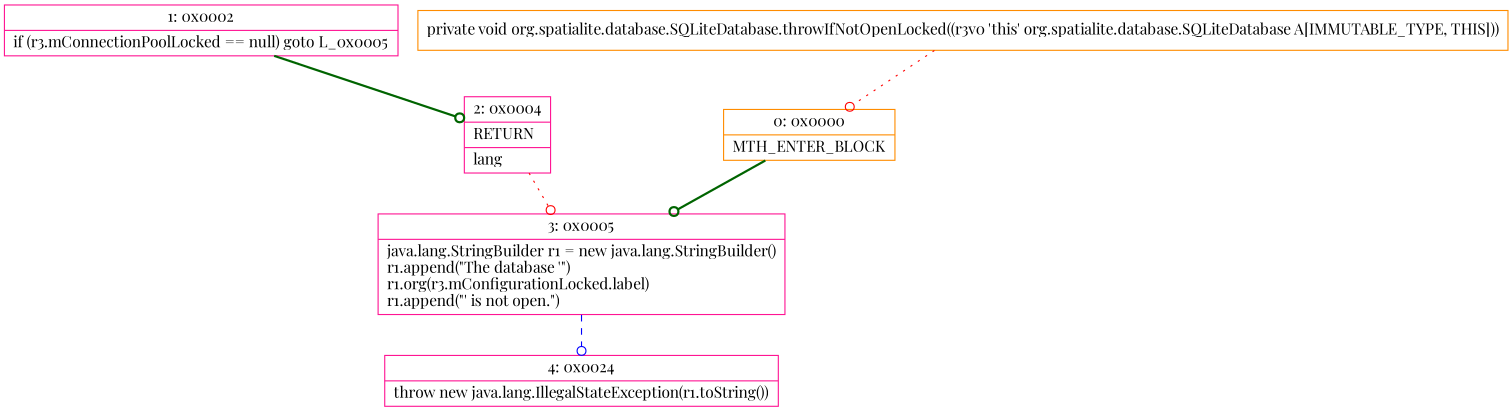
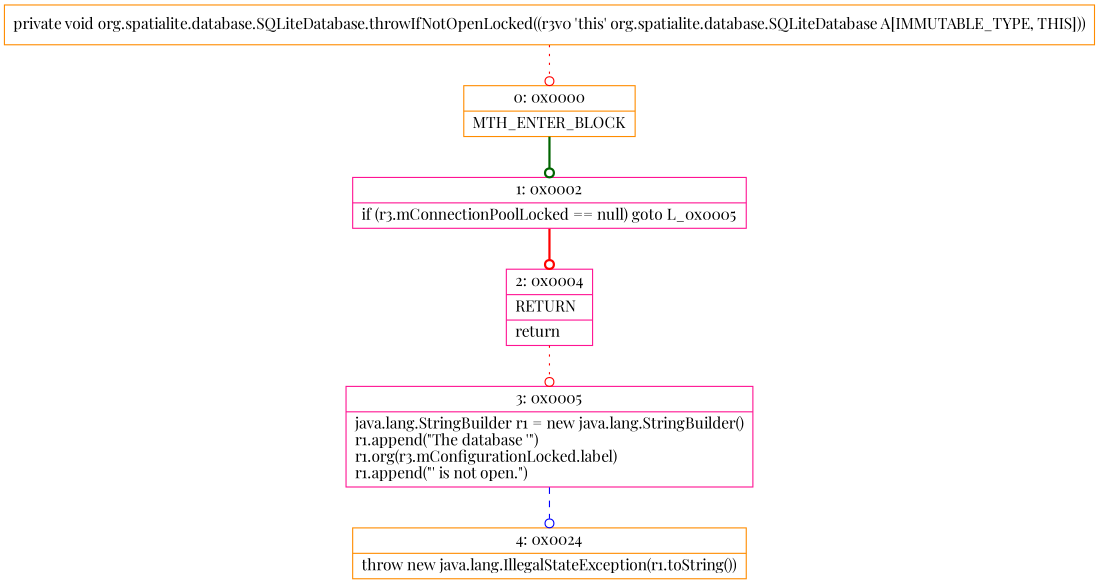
(365, 86) -> (549, 244)
(488, 160) -> (538, 332)
(722, 185) -> (549, 153)
(582, 381) -> (549, 553)
